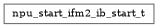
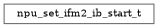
(79, 14) -> (79, 14)
